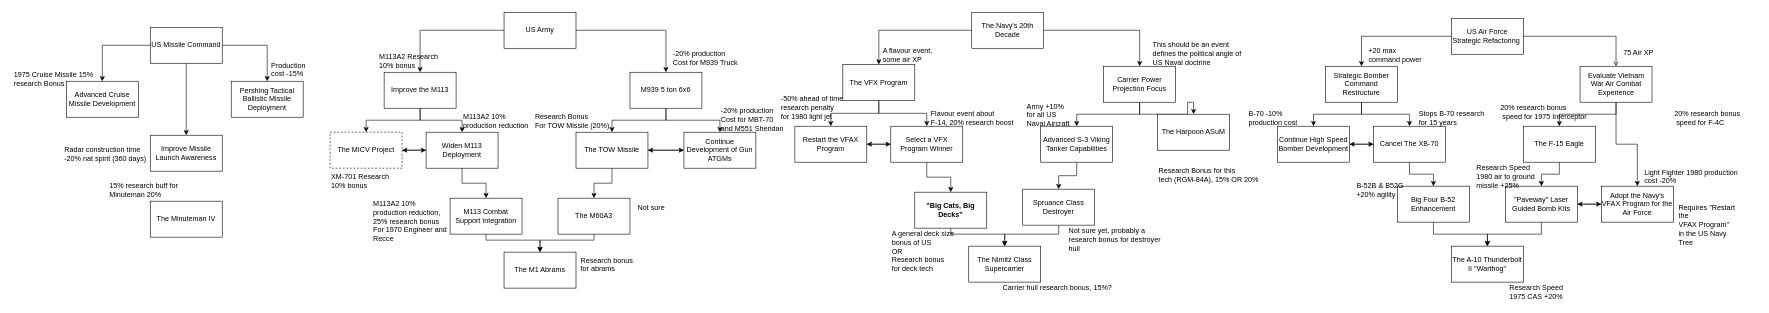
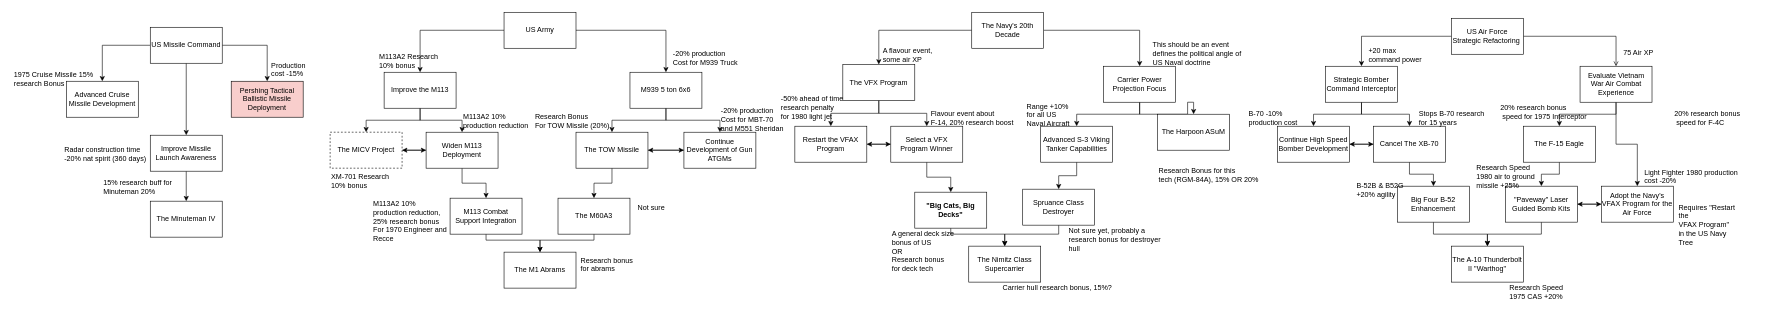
(1362, 84) -> (1362, 84)
(267, 99) -> (267, 99)
(1052, 115) -> (1052, 115)
(147, 189) -> (141, 186)
none -> (186, 195)
